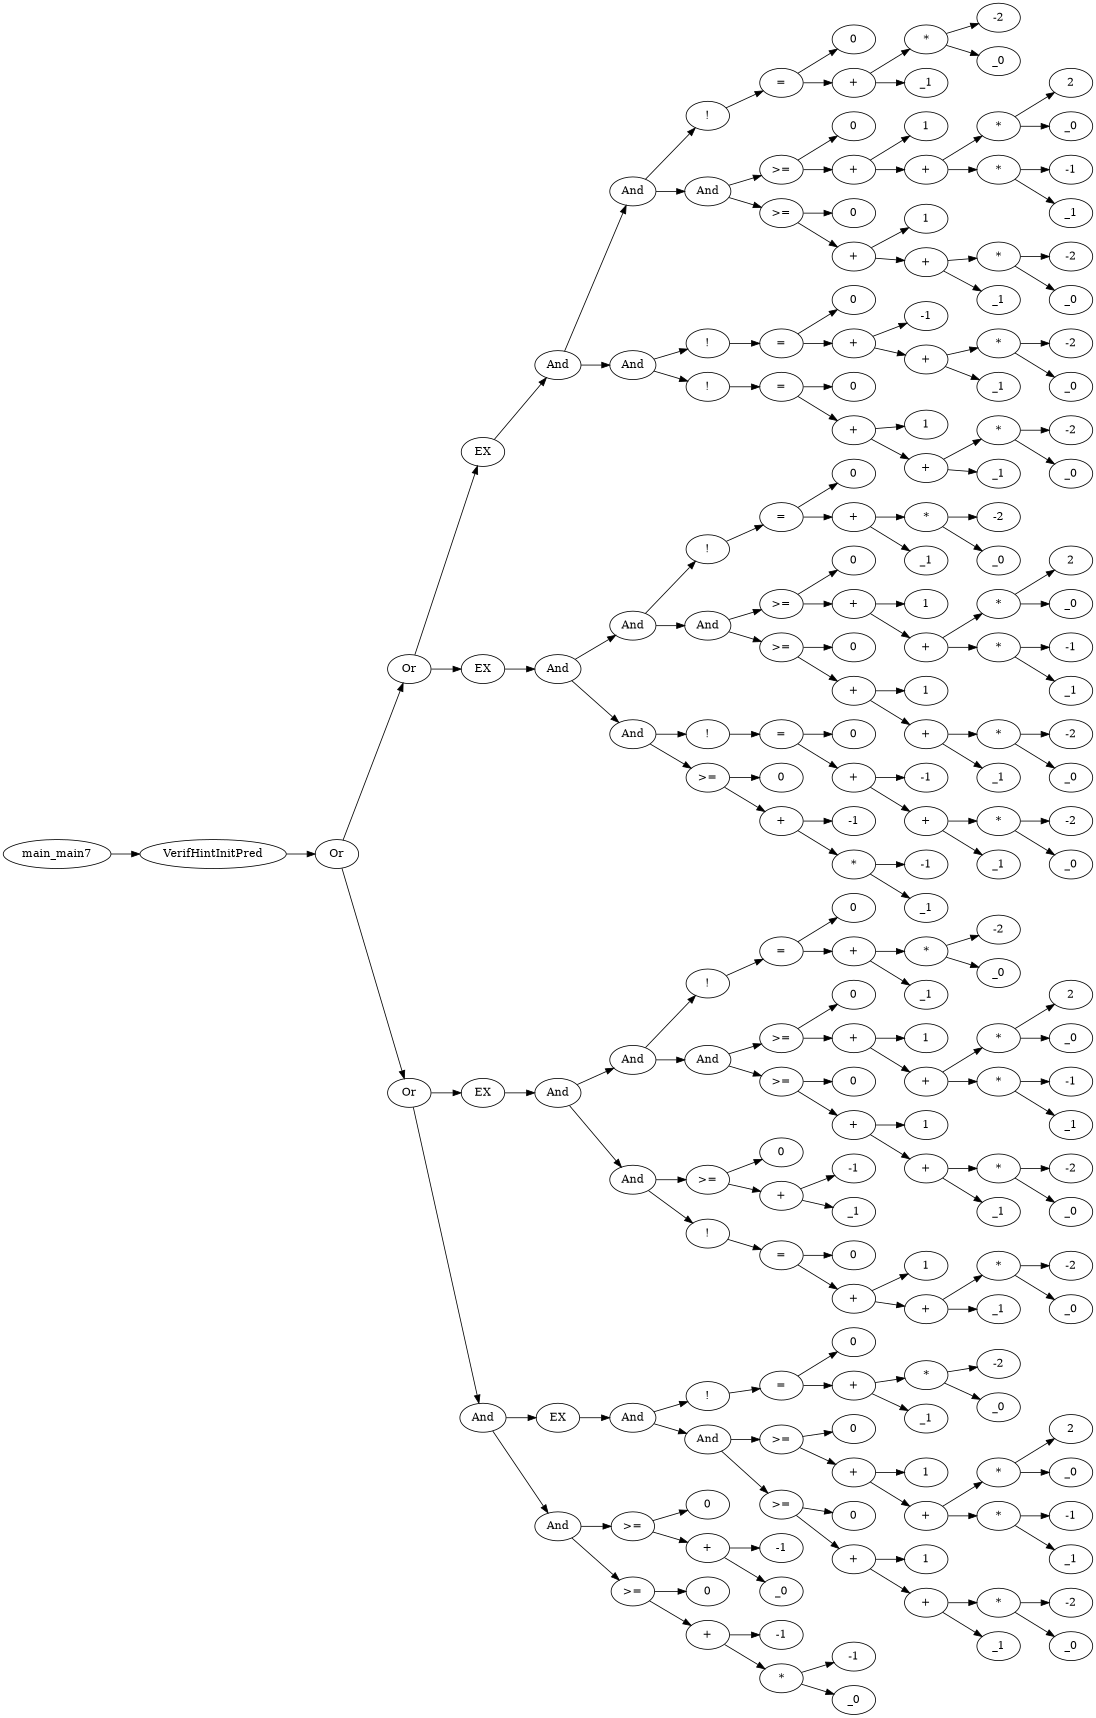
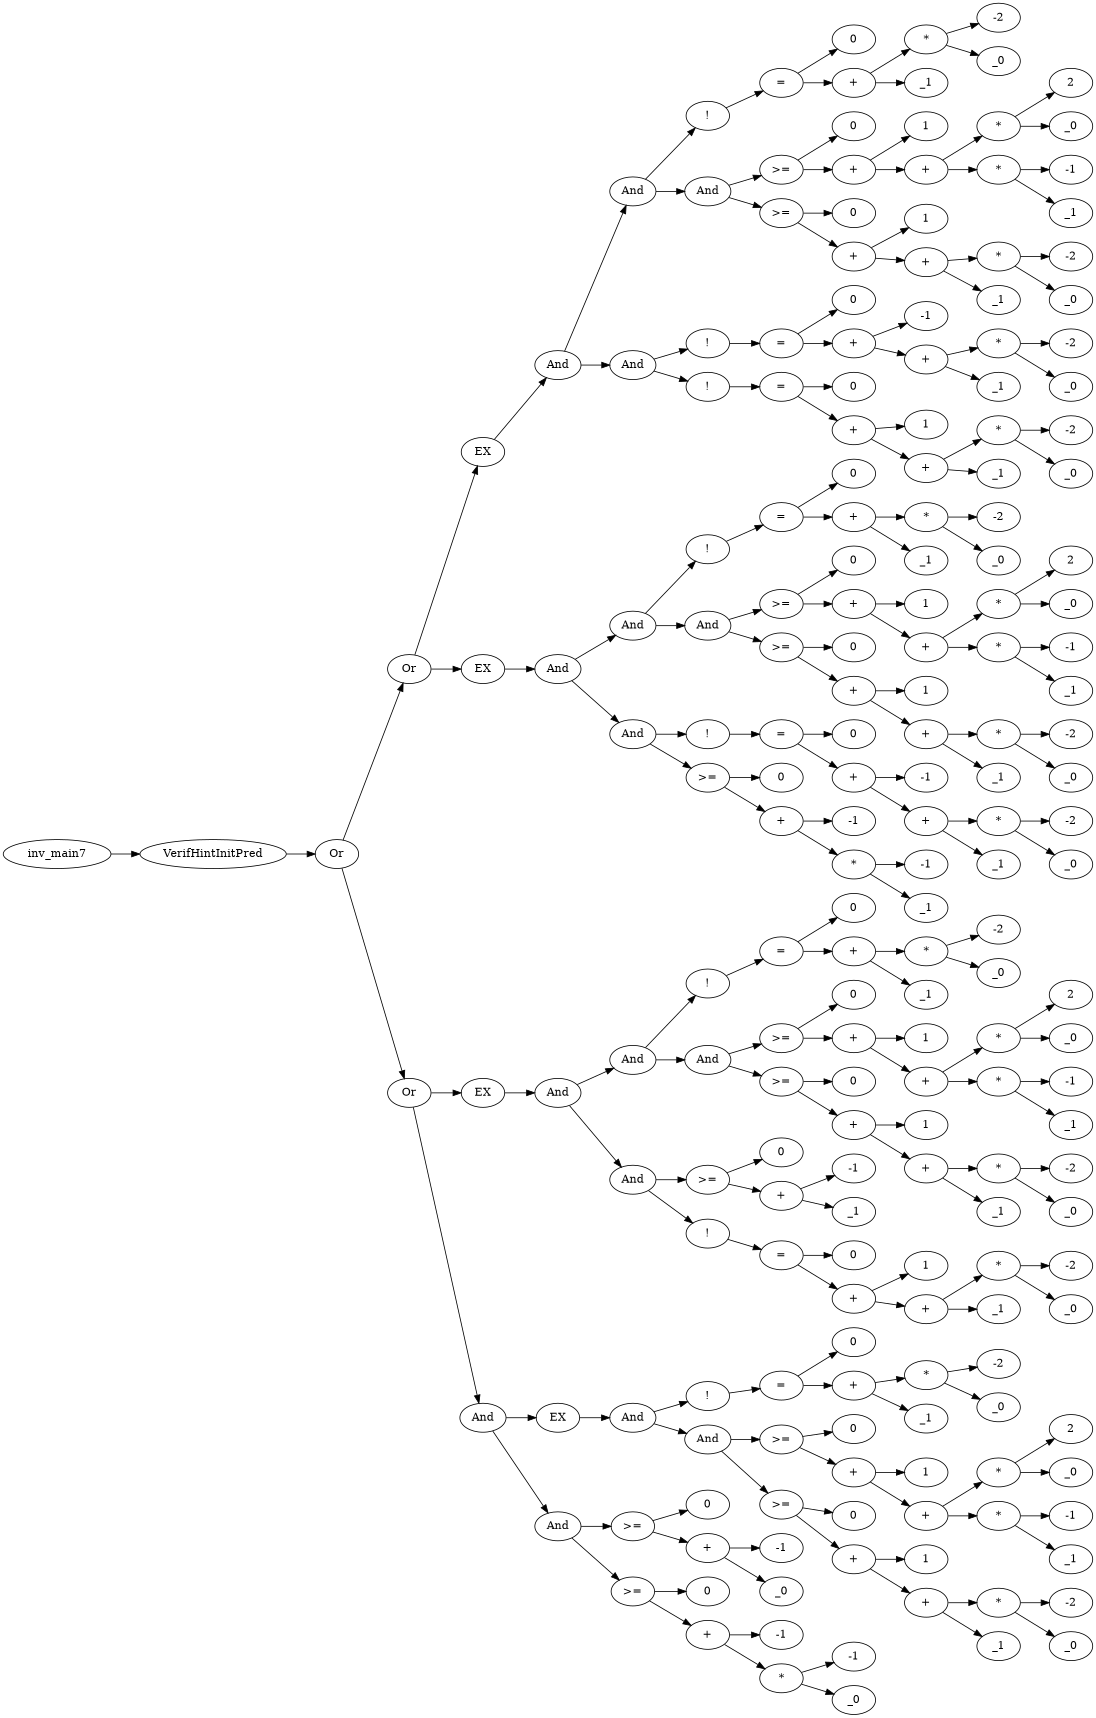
(57, 854) -> (57, 854)
